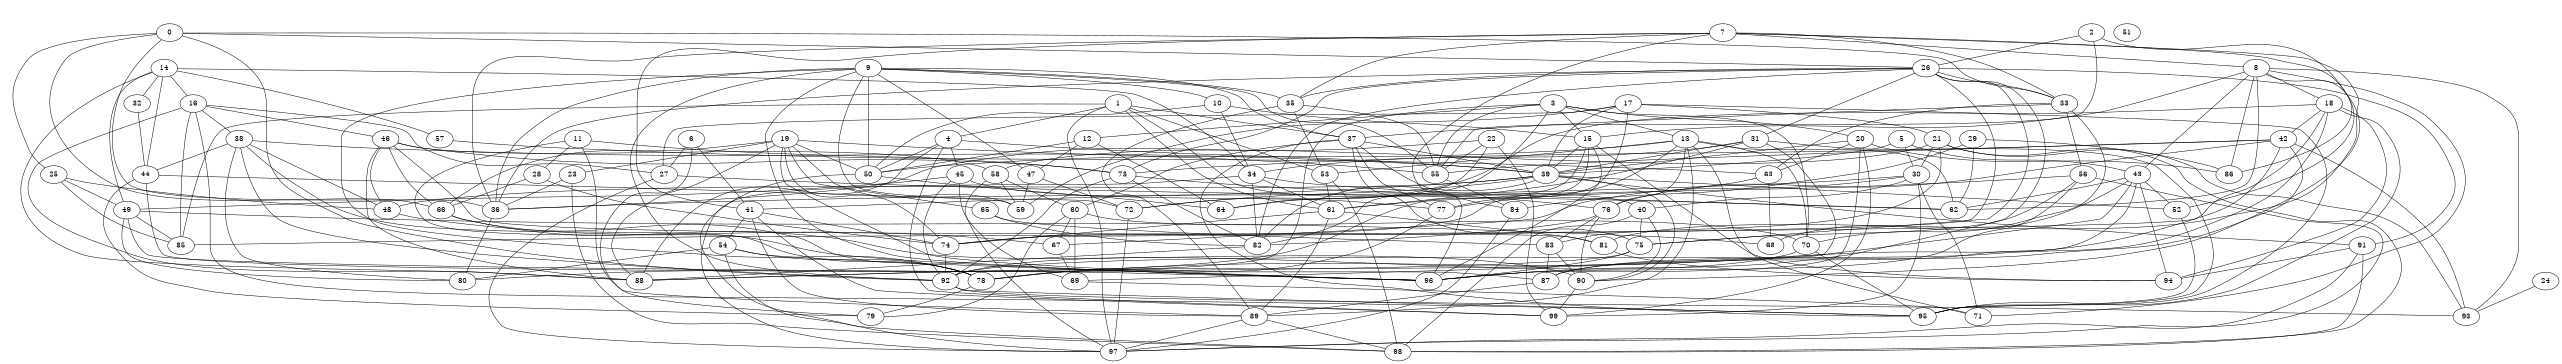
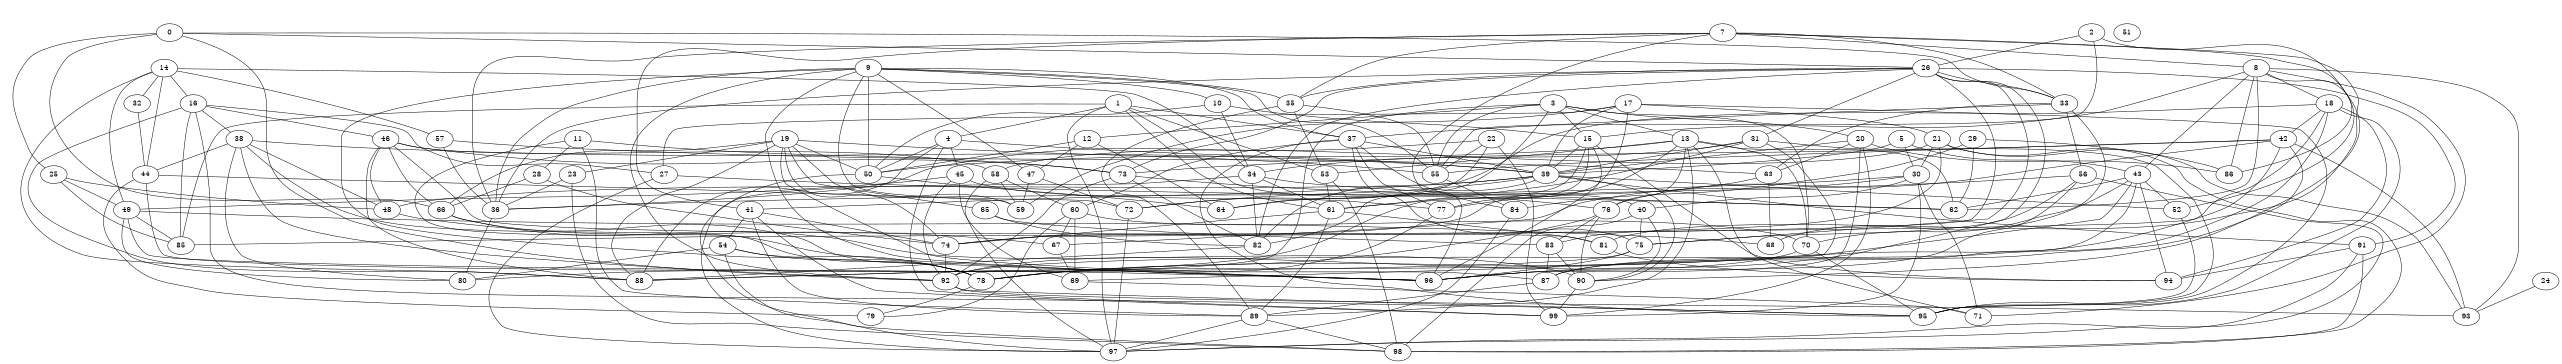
(691, 139) -> none
(134, 186) -> (462, 178)
(1410, 238) -> (1387, 253)
